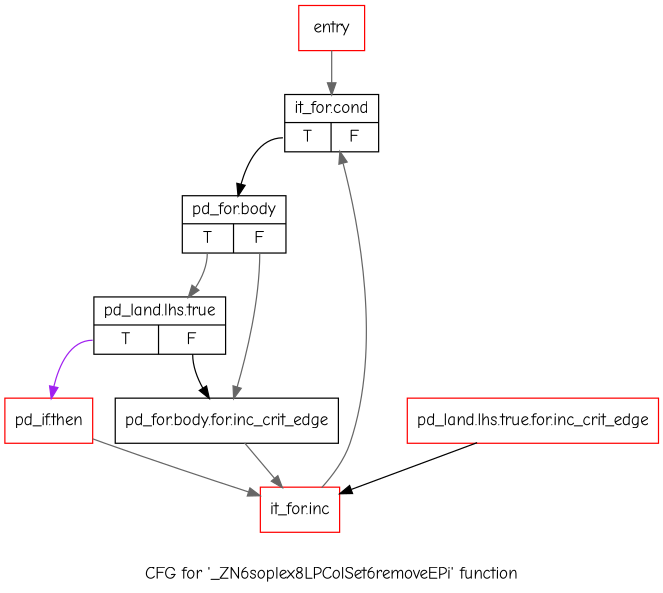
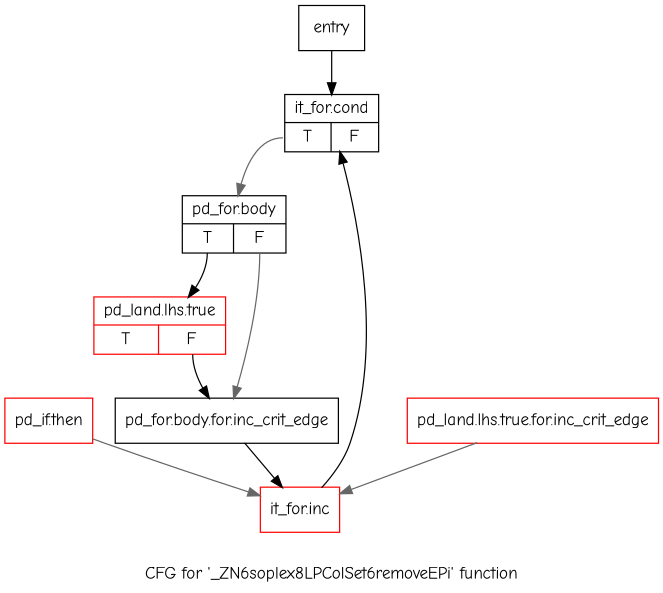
(332, 28) -> (332, 28)
(332, 67) -> (332, 67)
(255, 154) -> (255, 154)
(204, 271) -> (204, 271)
(160, 326) -> (160, 326)
(366, 330) -> (366, 330)
(66, 357) -> none
(260, 461) -> (260, 461)
(414, 466) -> (414, 466)
